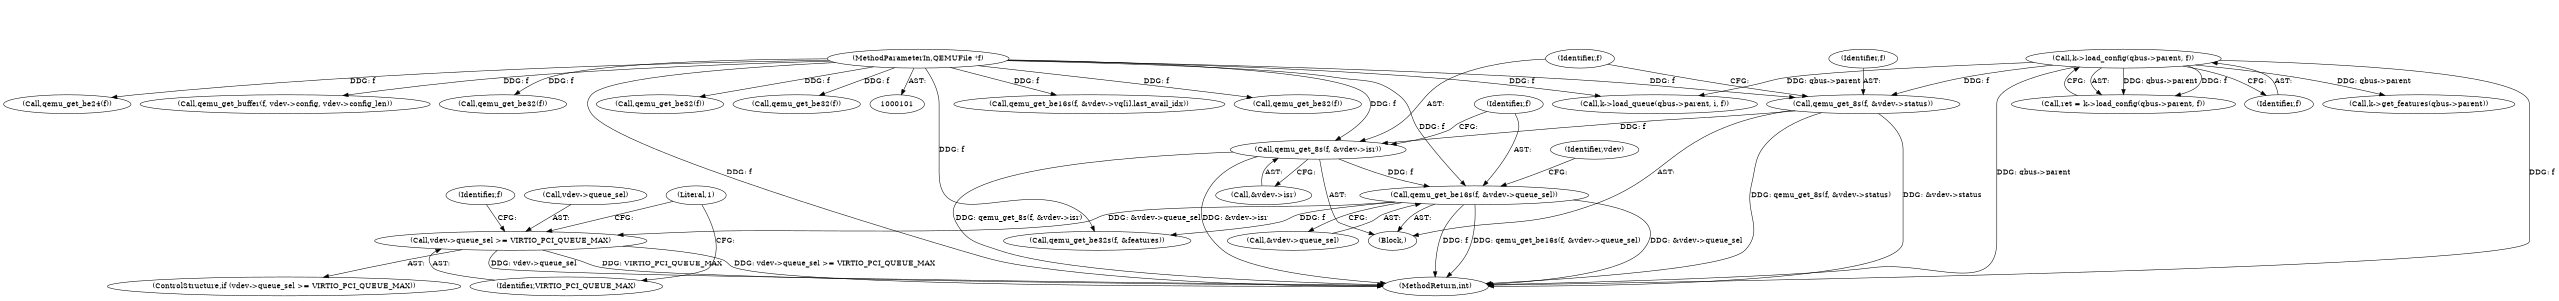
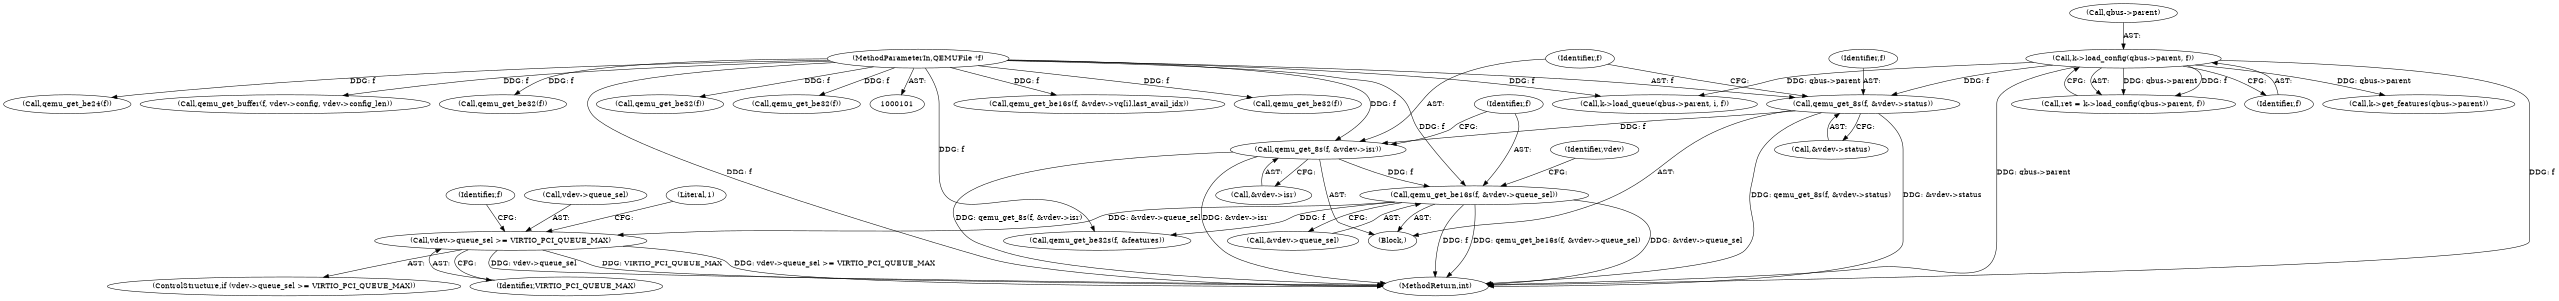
none -> (2124, 13)
(1662, 81) -> (1662, 81)
none -> (1831, 150)
(710, 266) -> (460, 270)
